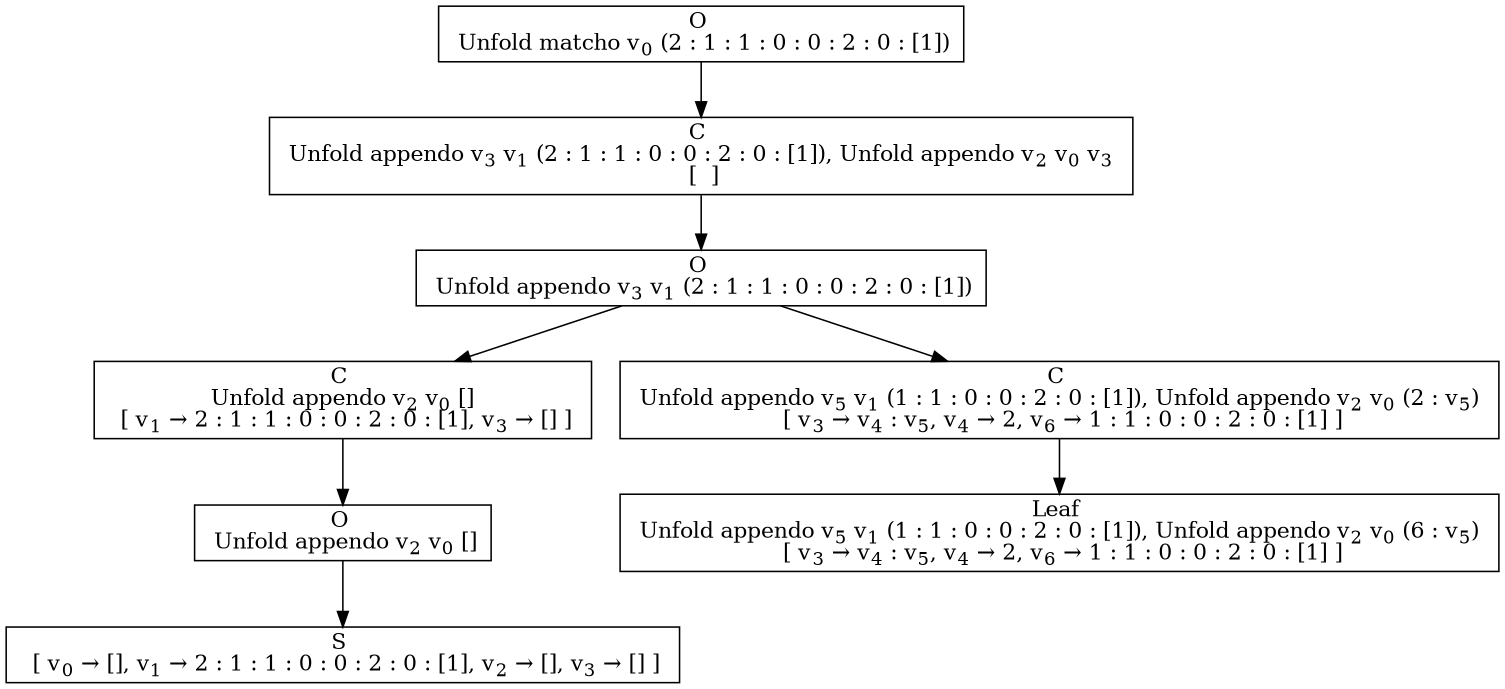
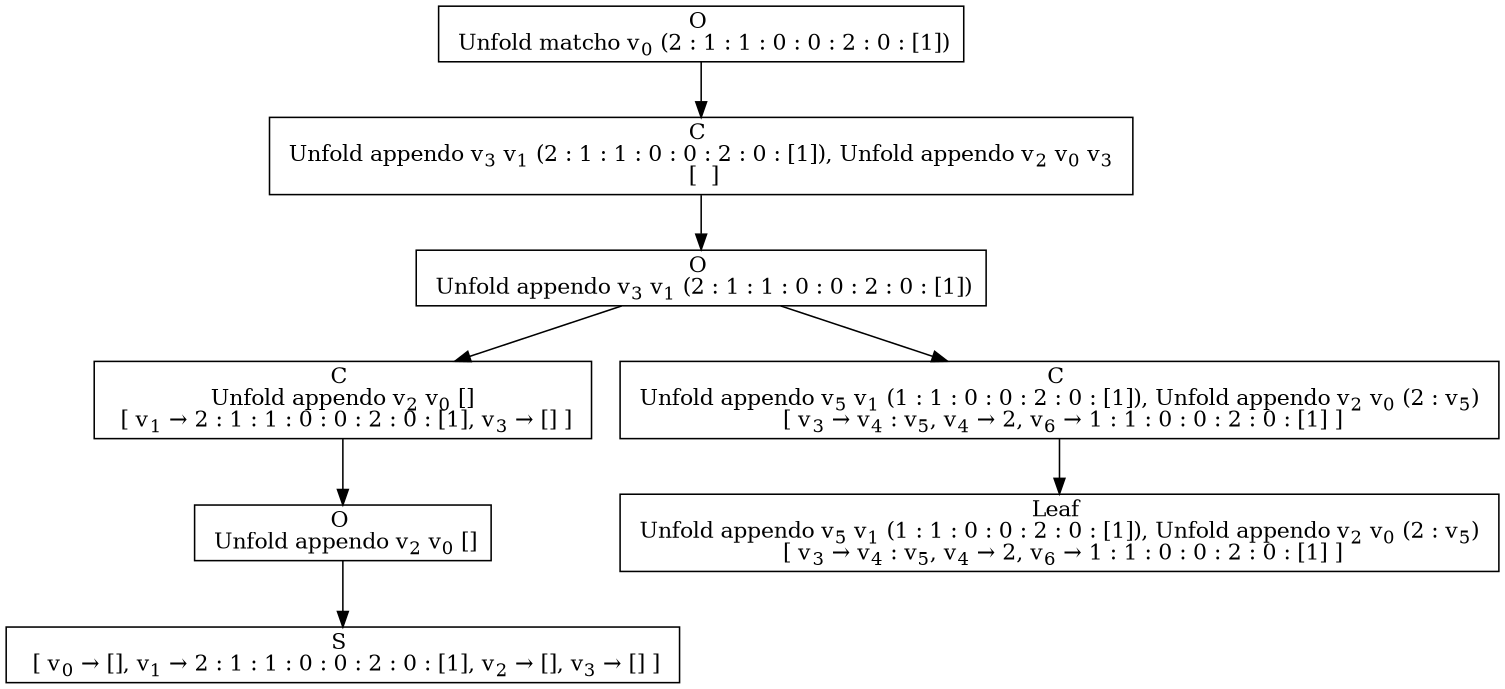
(1427, 531) -> (1427, 531)
